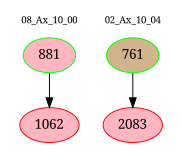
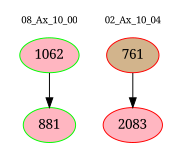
(133, 55) -> (133, 55)
(49, 85) -> (49, 85)
(49, 125) -> (49, 55)
